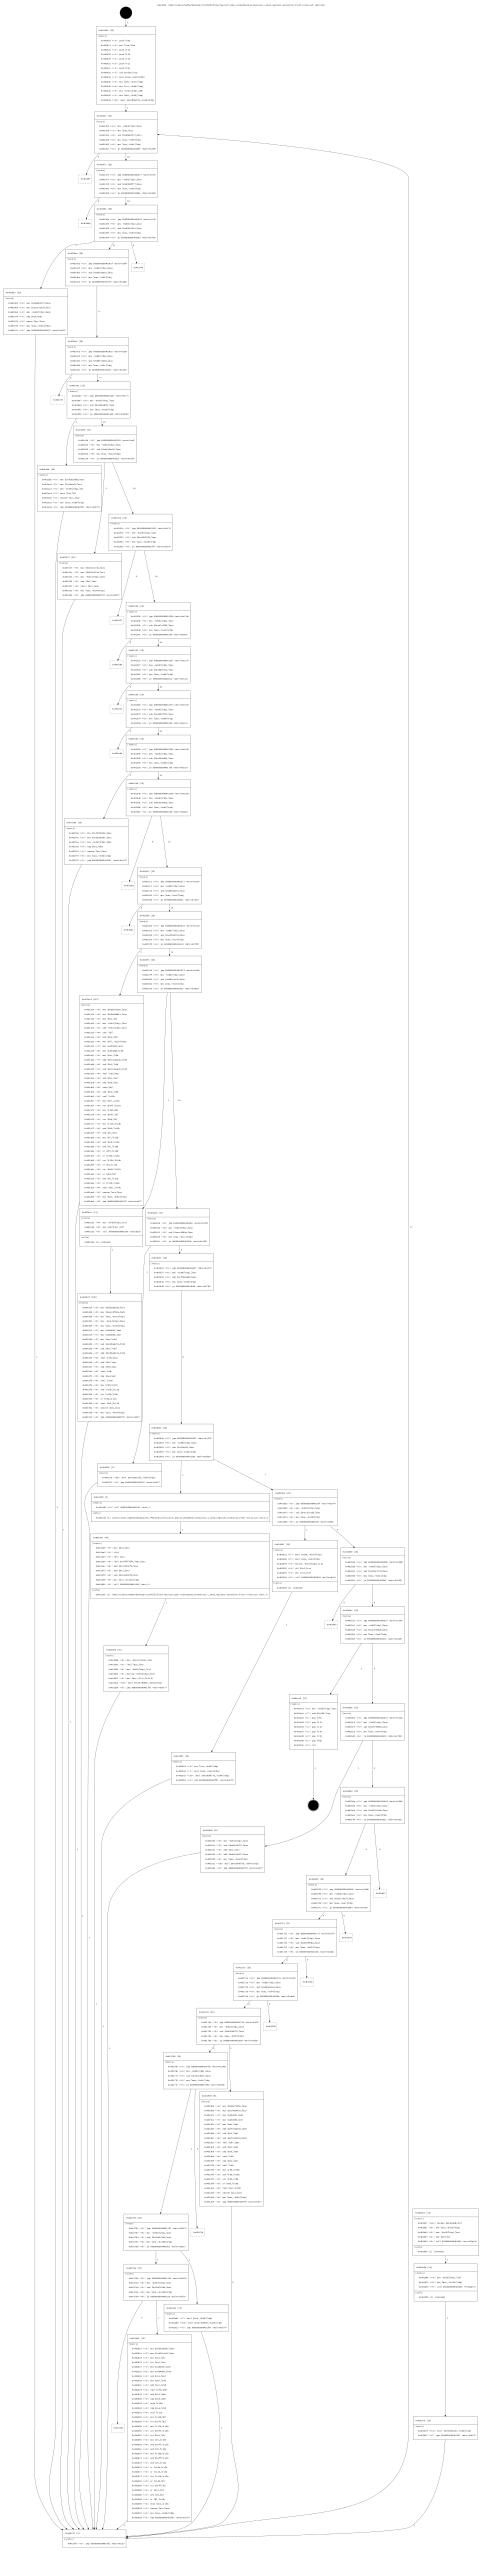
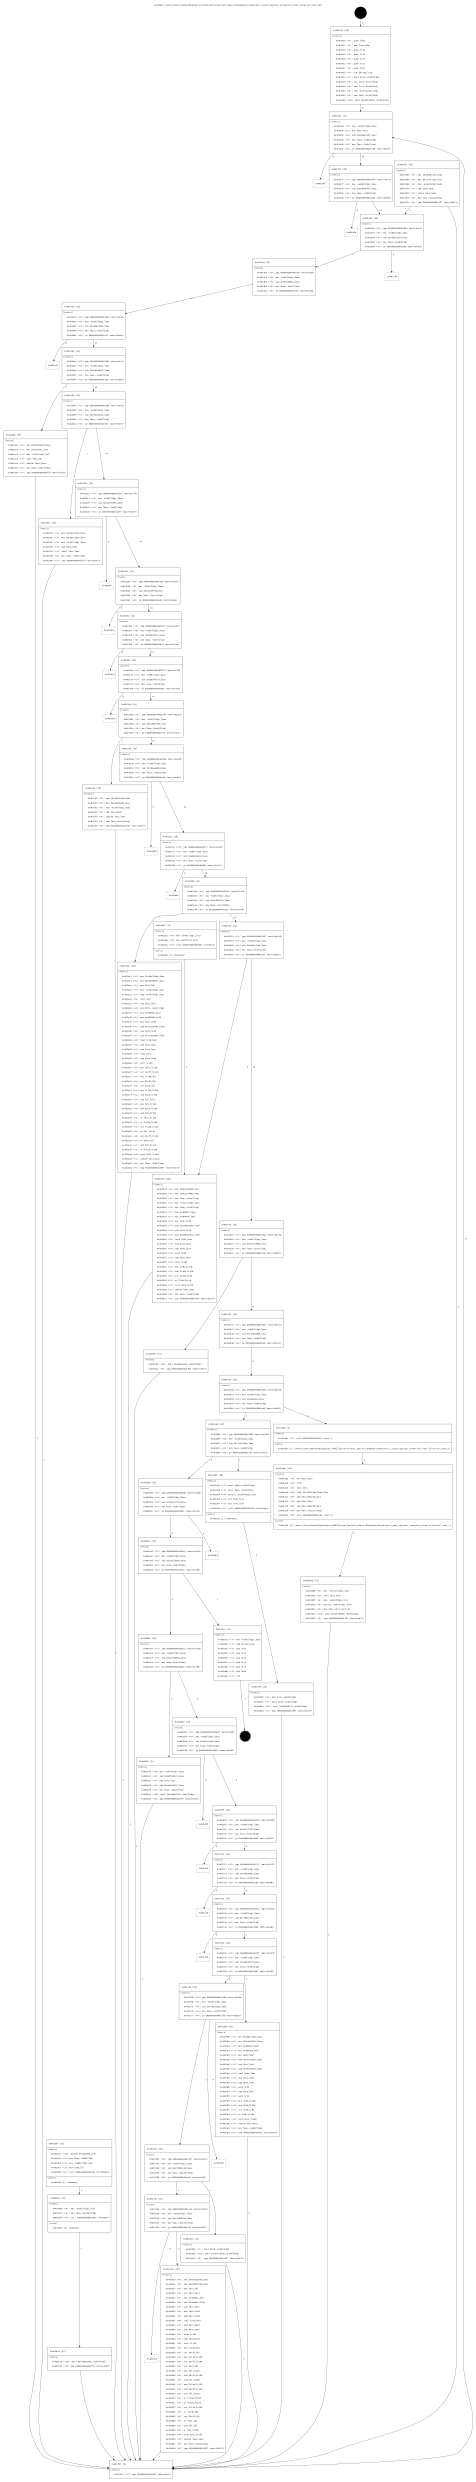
(59, 254) -> (408, 210)
(163, 1101) -> (223, 1066)
